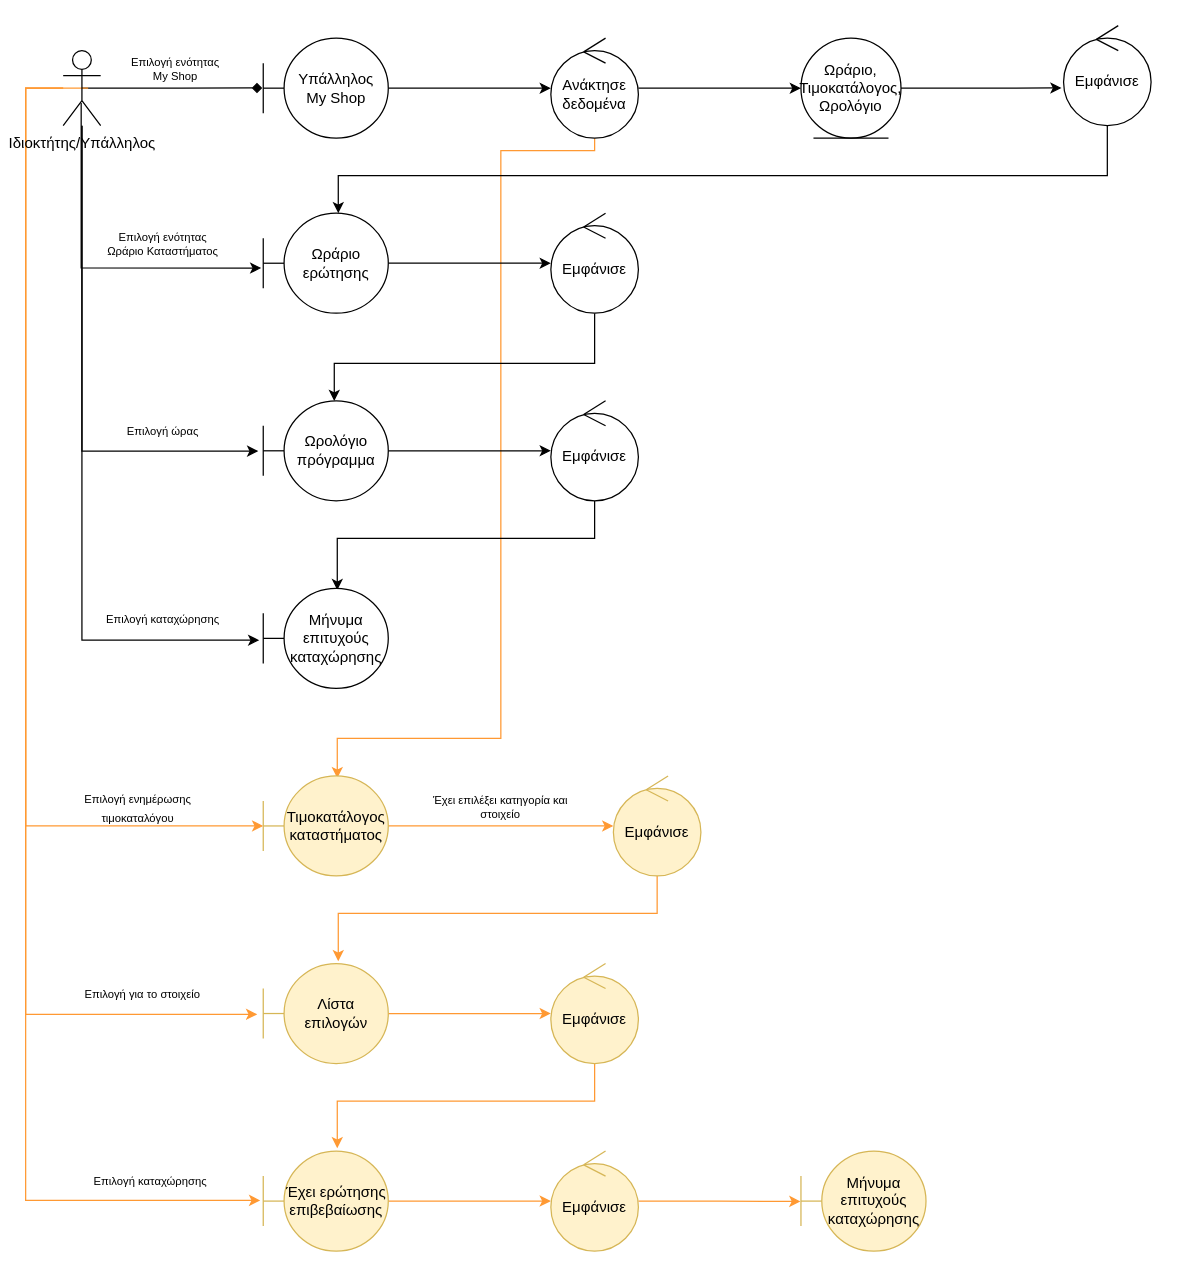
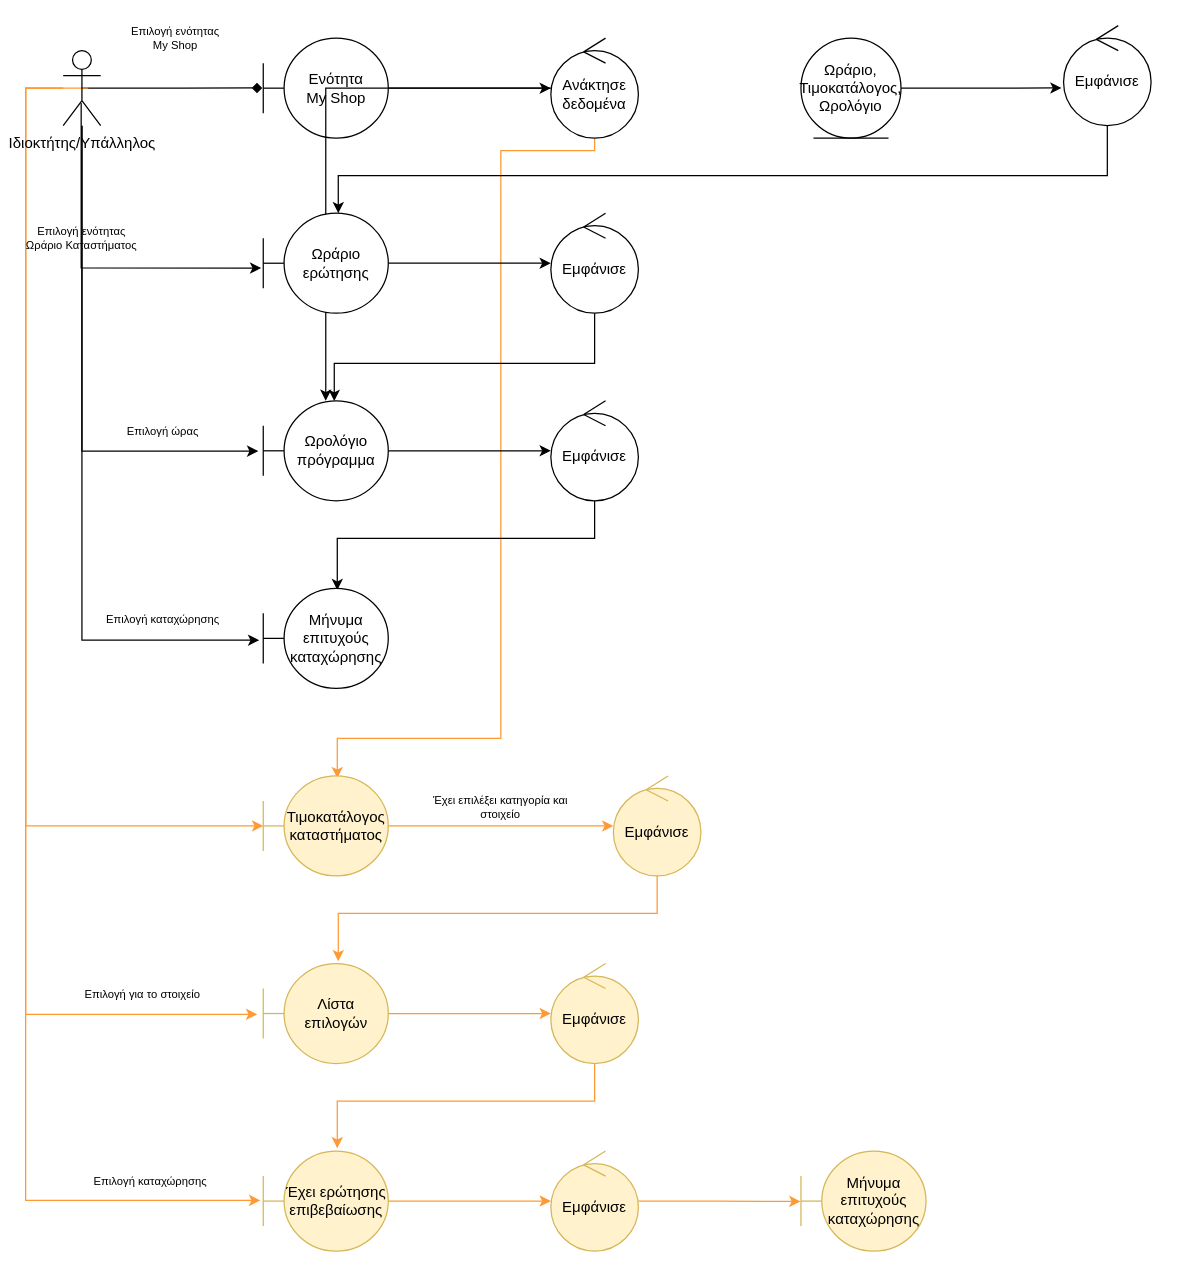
(176, 69) -> (176, 38)
(336, 88) -> (336, 88)
(715, 88) -> (326, 120)
(163, 244) -> (82, 238)
(138, 807) -> none
